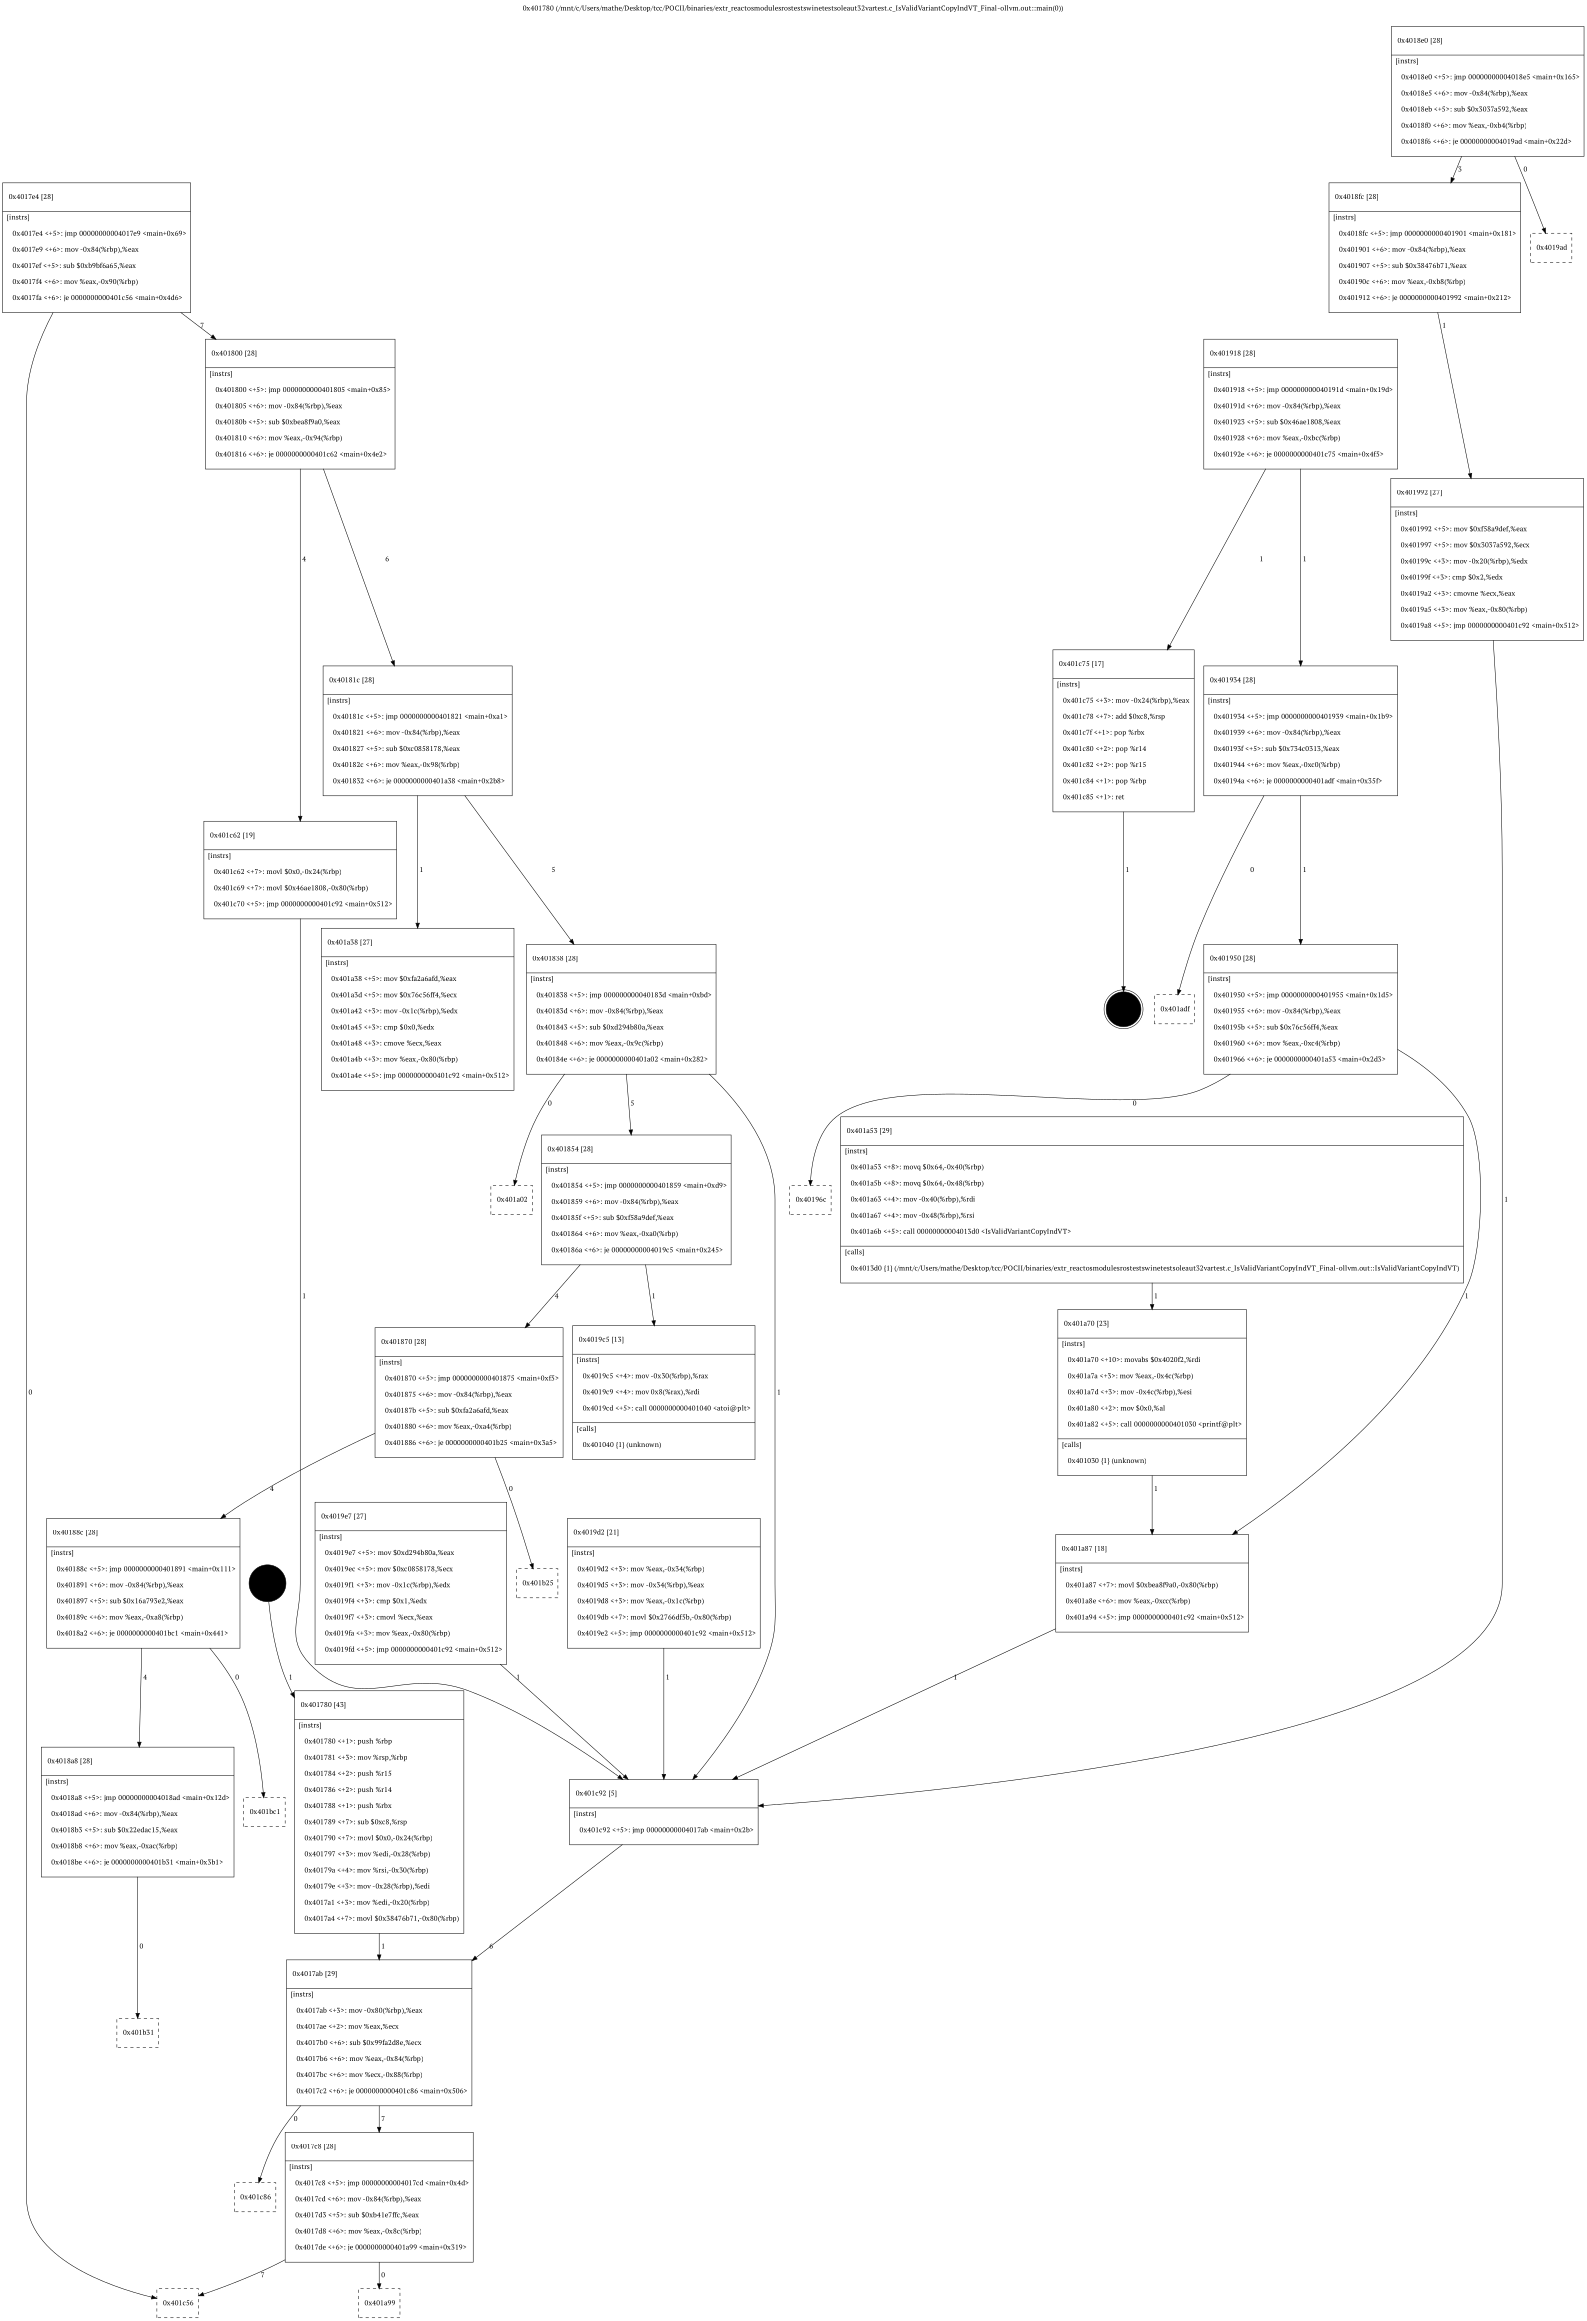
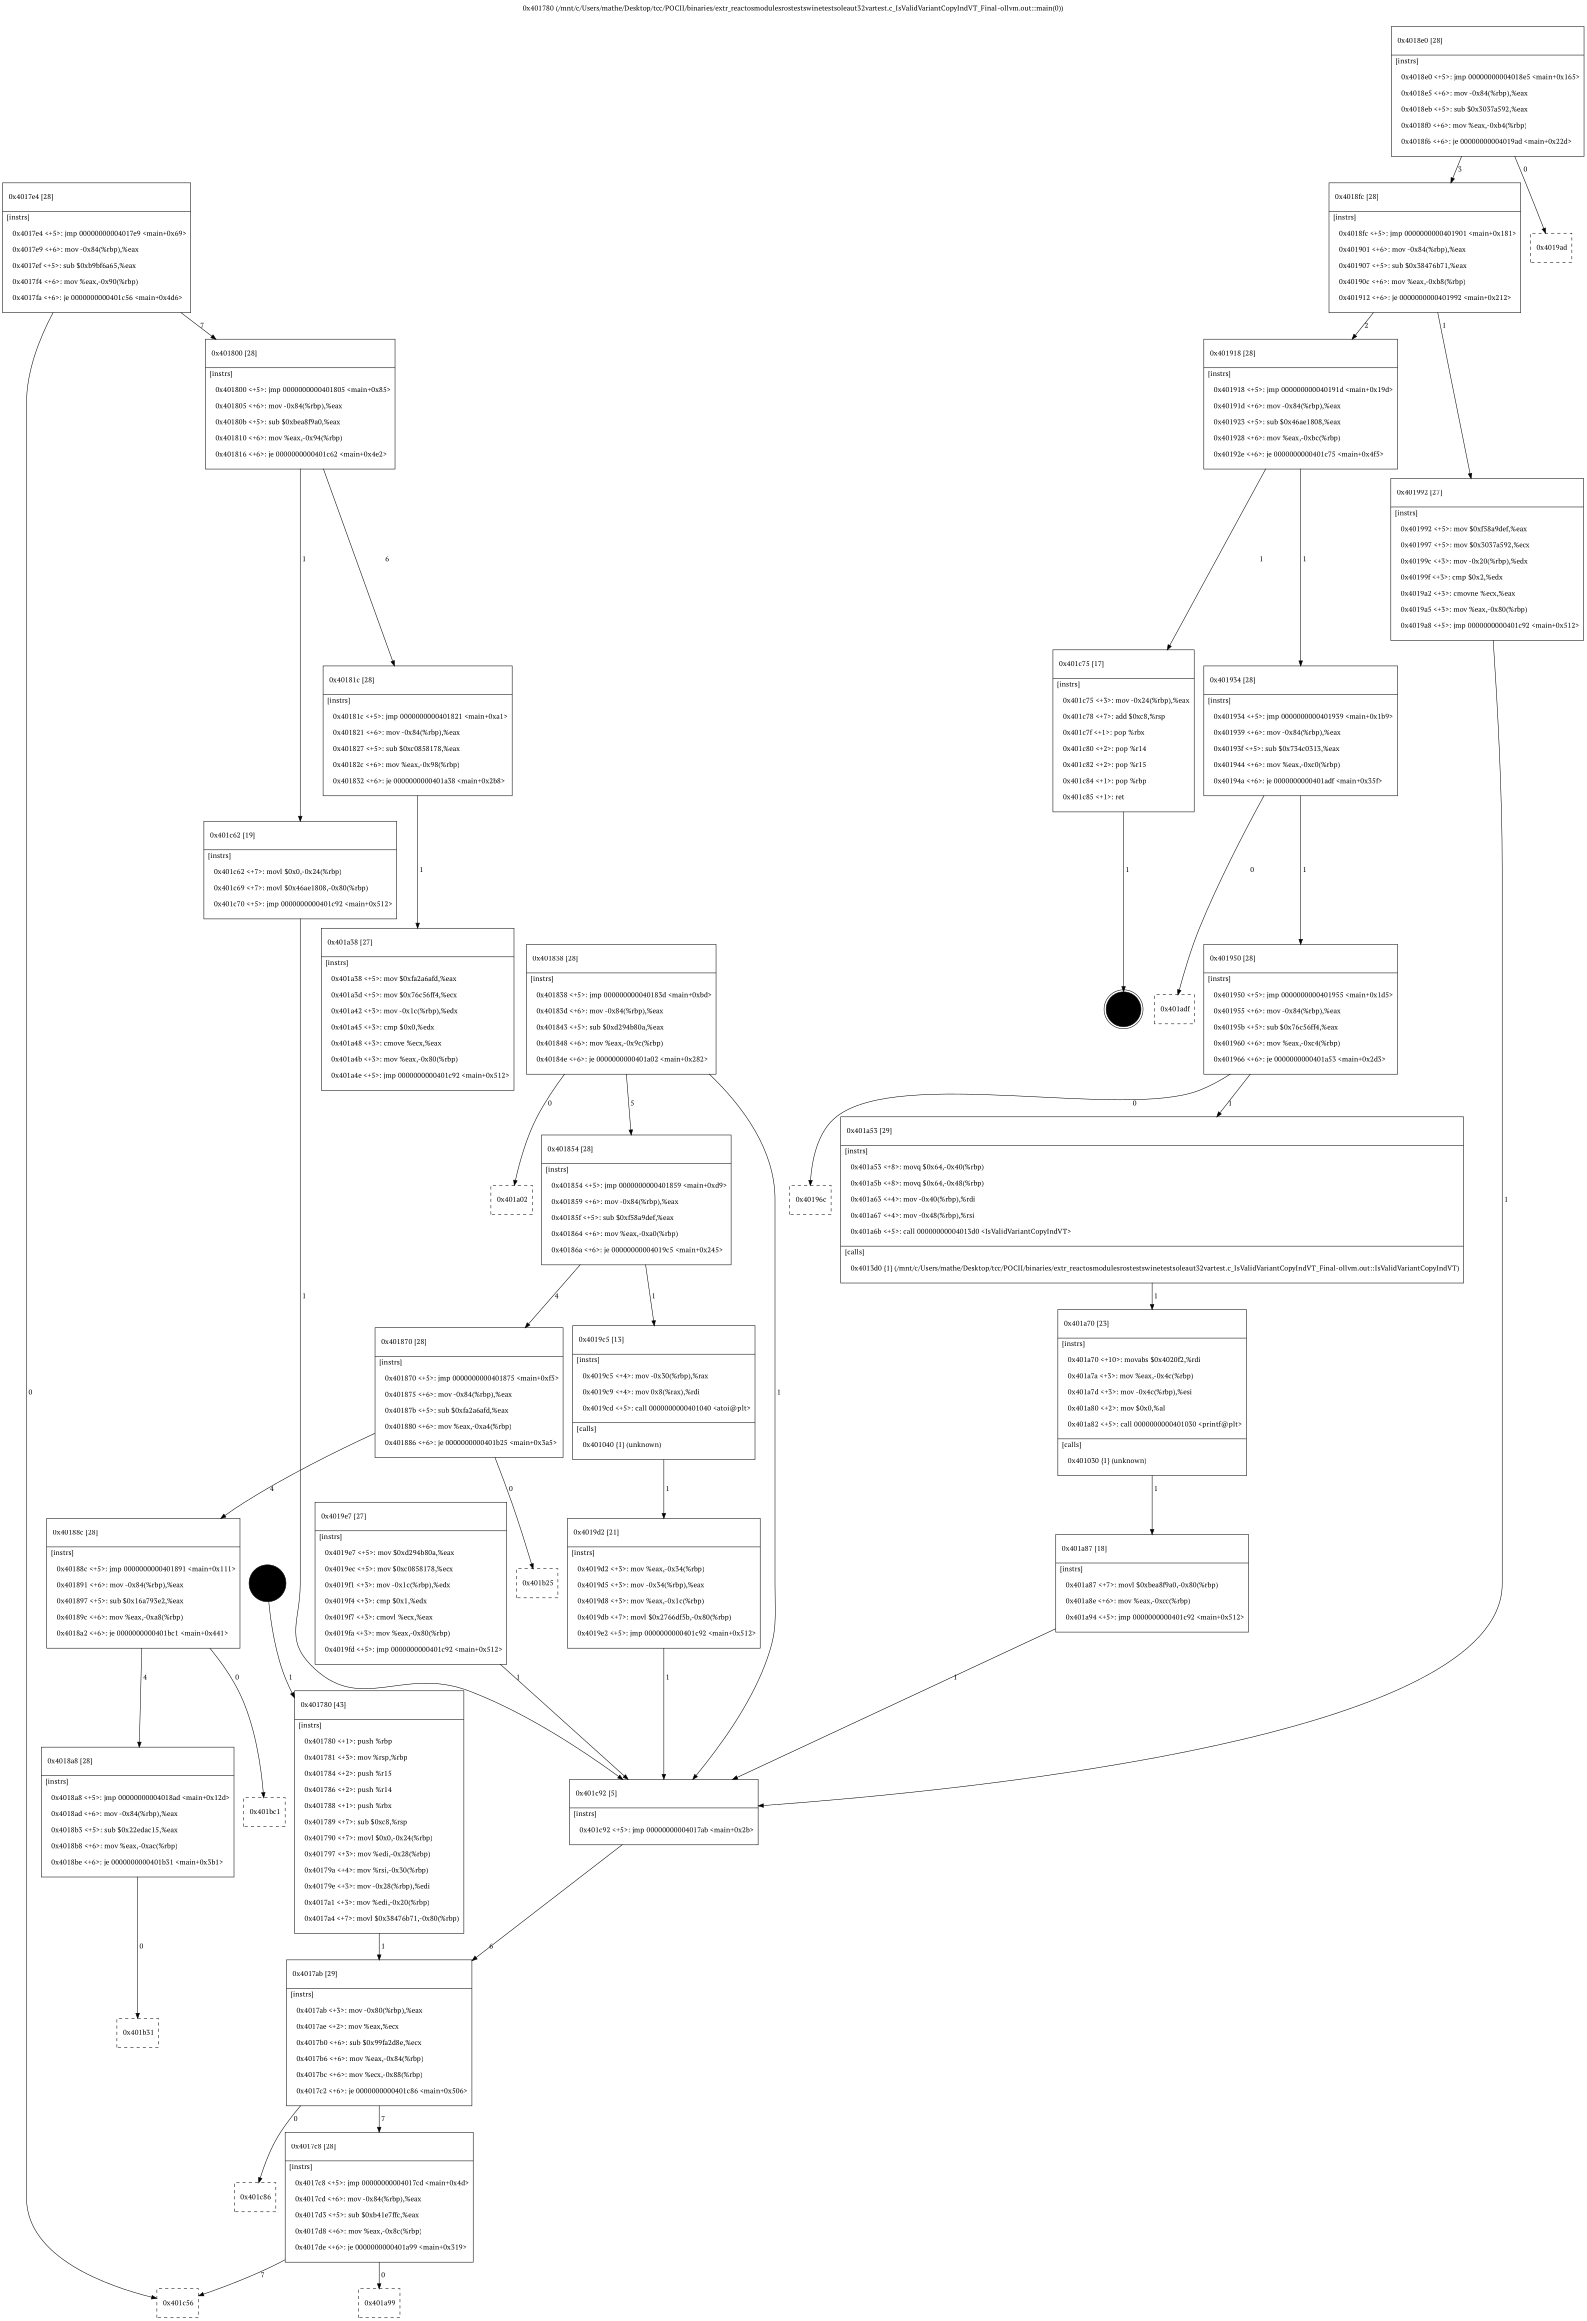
none -> (1364, 324)
(303, 559) -> (303, 559)
(518, 868) -> none
(1451, 1317) -> (1235, 1093)
none -> (664, 1486)
